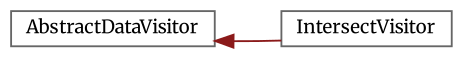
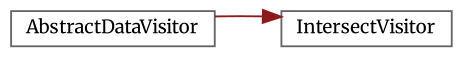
(258, 41) -> (239, 16)
